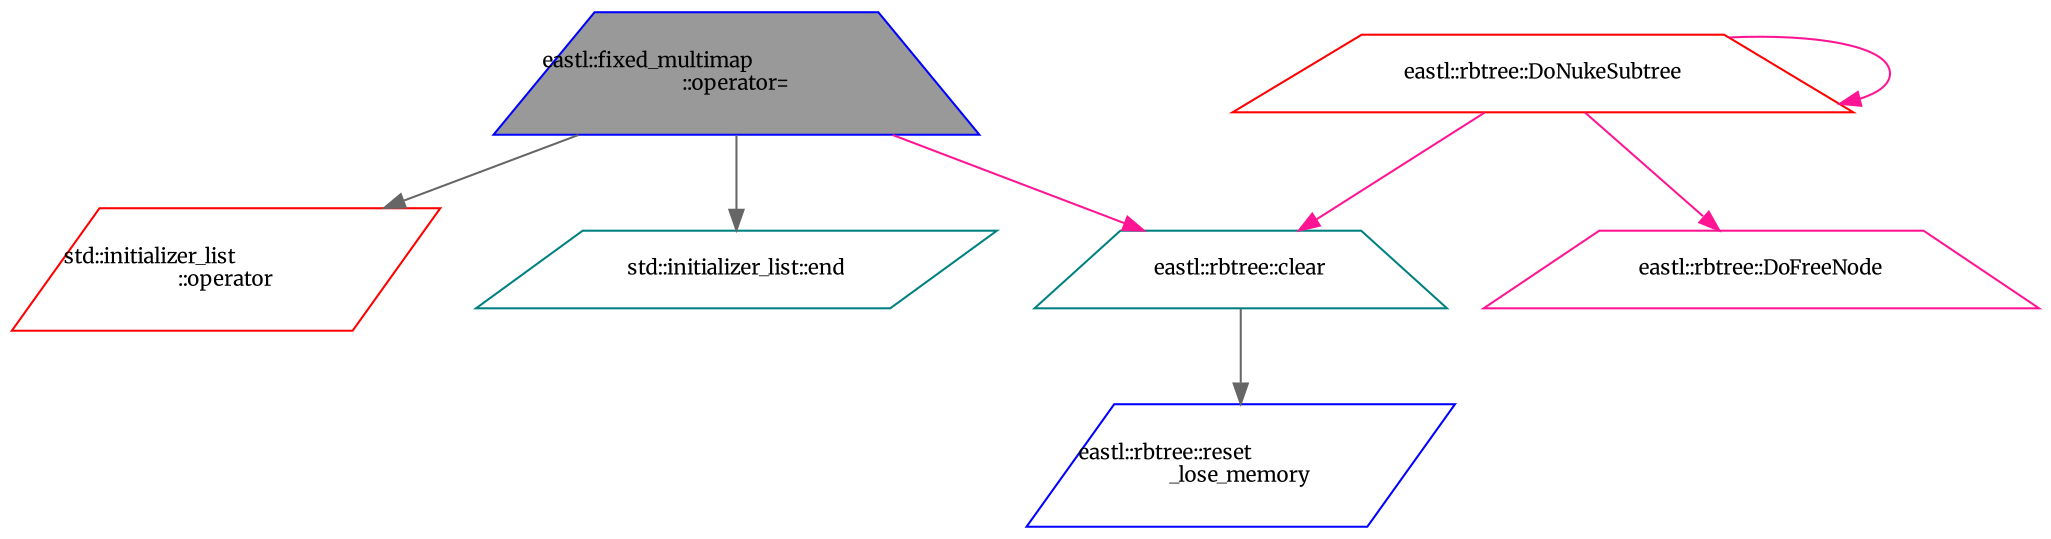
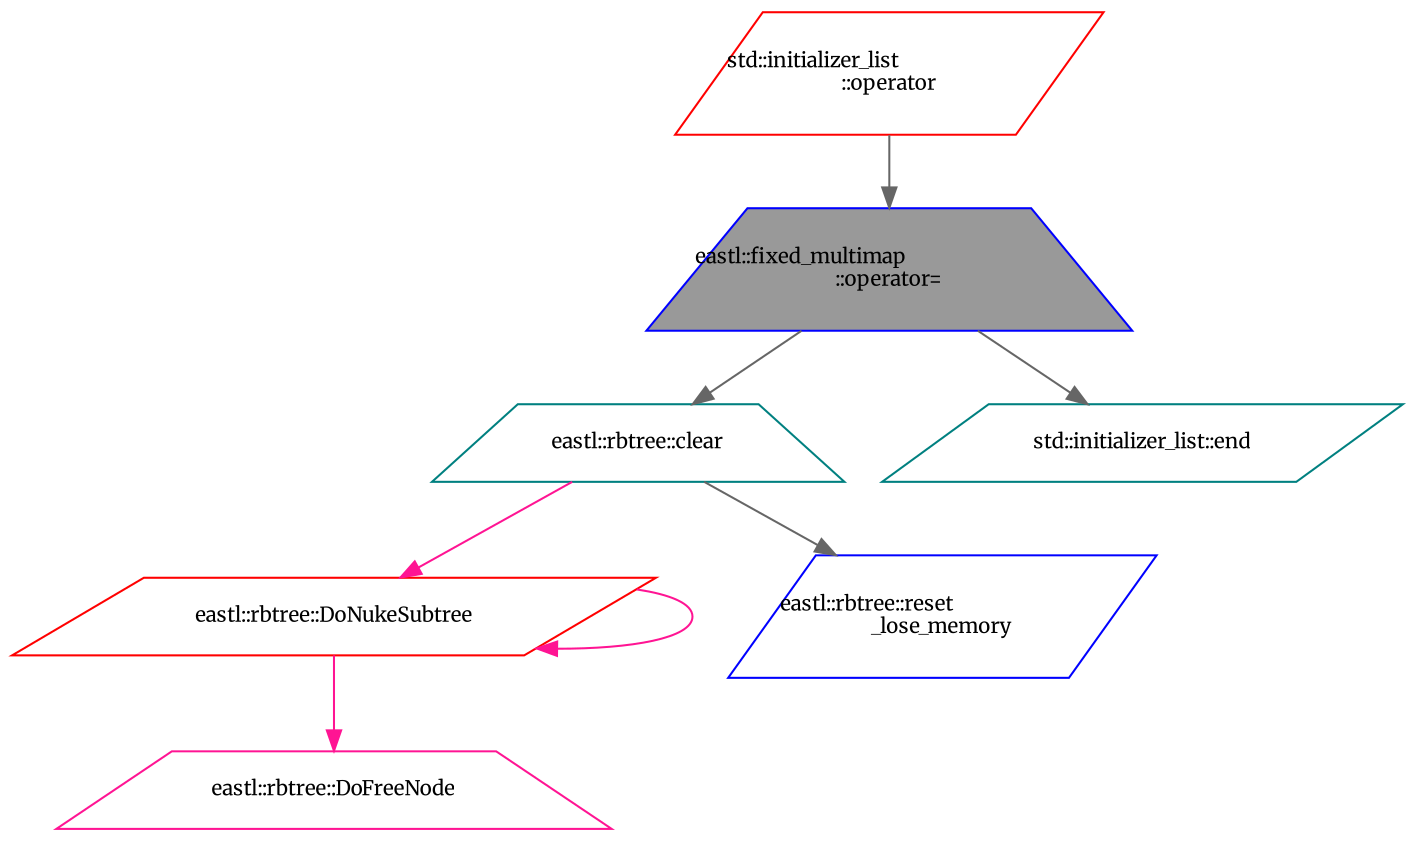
(1543, 74) -> (334, 617)
(1401, 166) -> (495, 525)
(491, 168) -> (889, 161)
(1008, 179) -> (756, 362)
